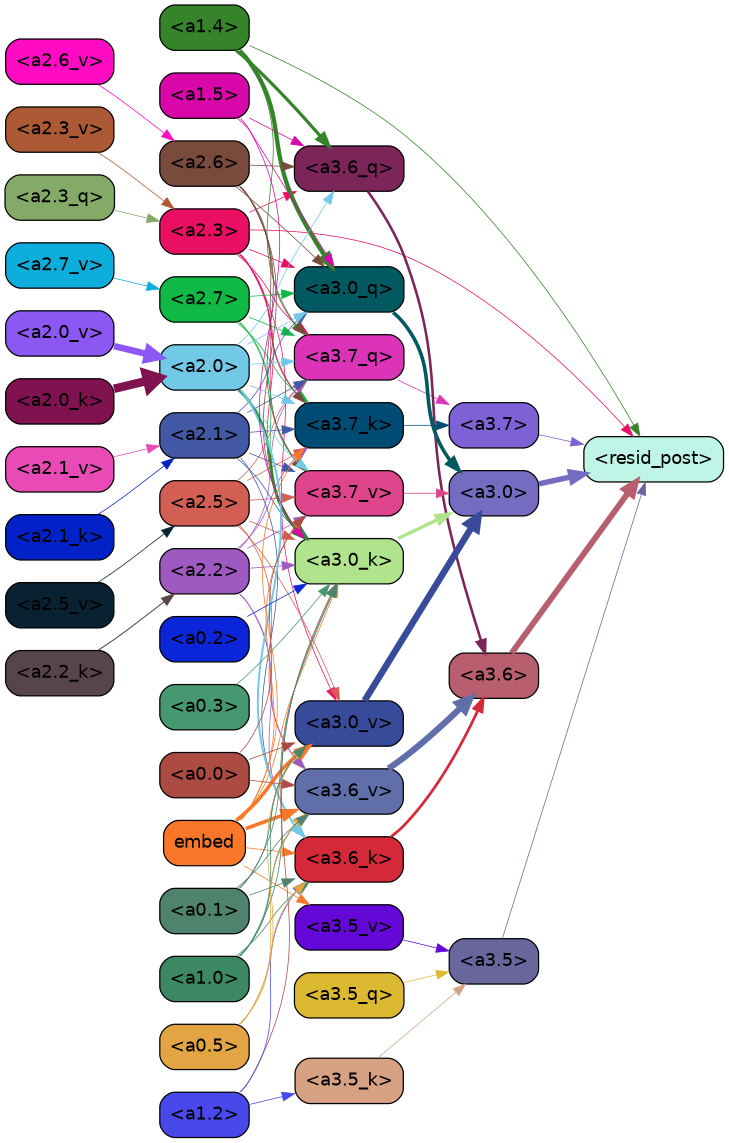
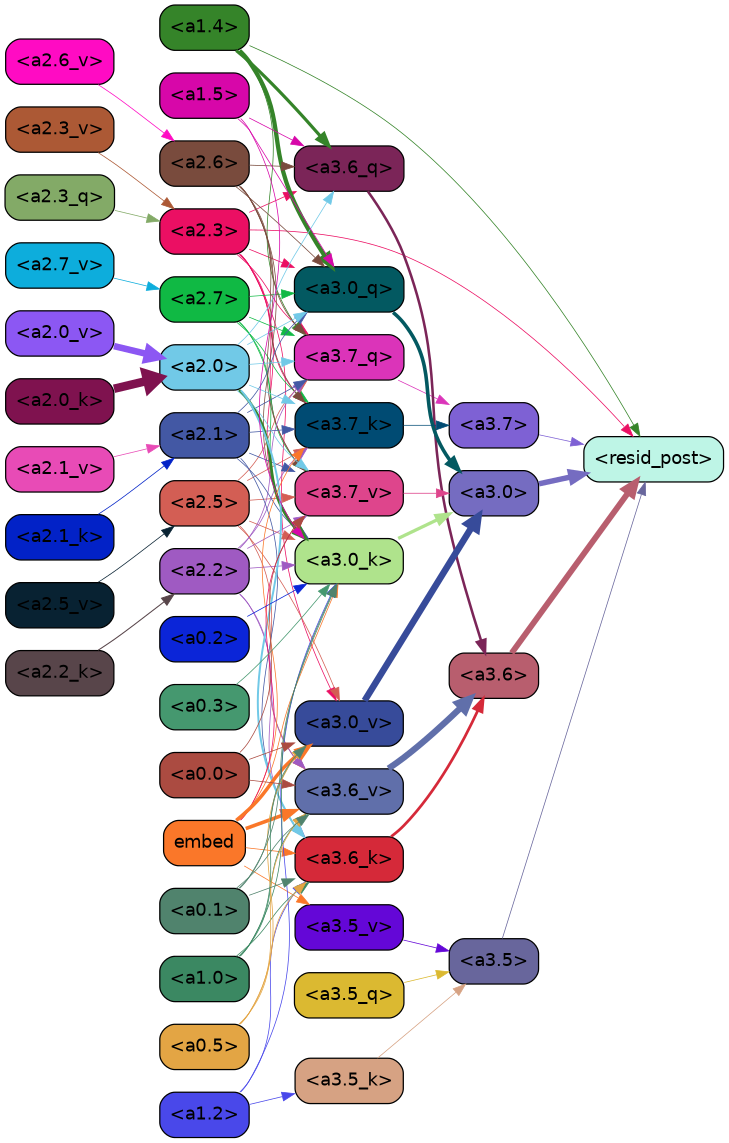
(271, 674) -> (271, 674)
(289, 922) -> (289, 922)
